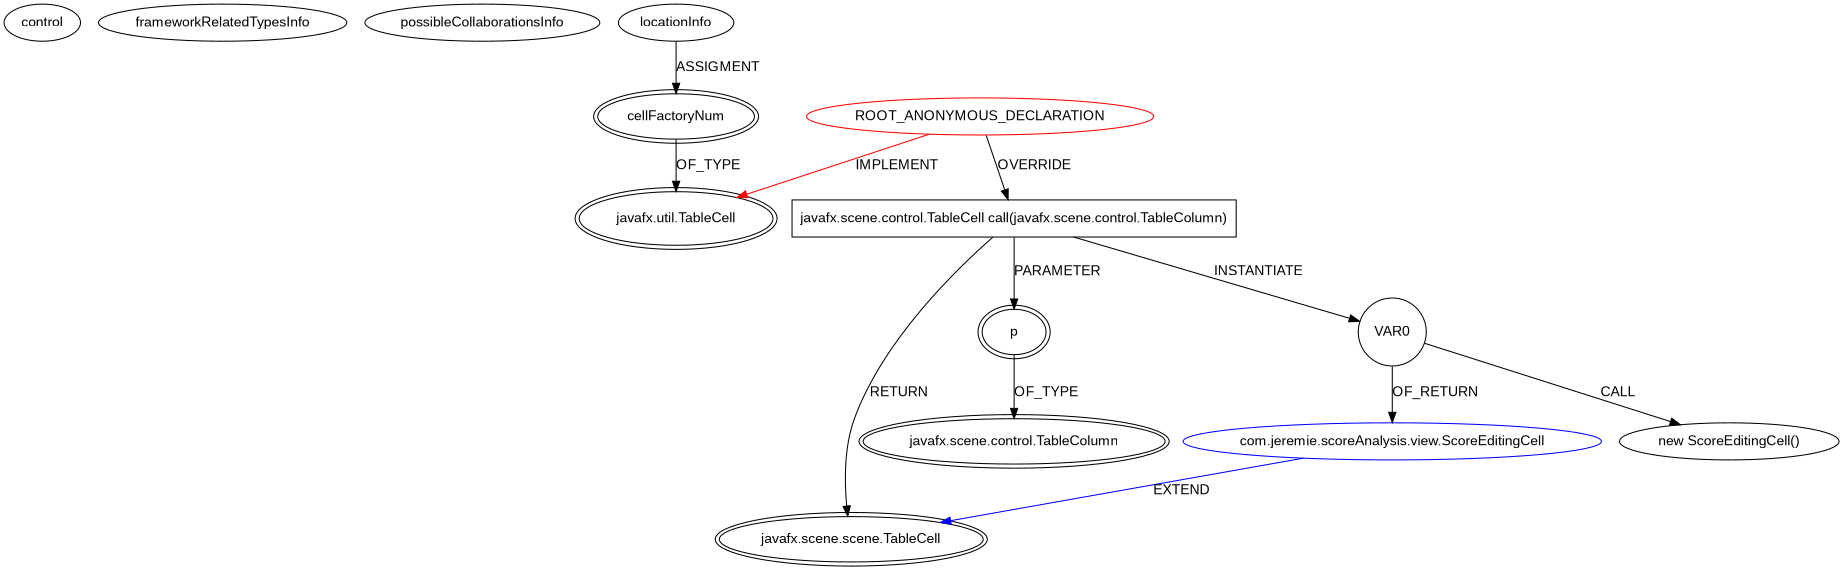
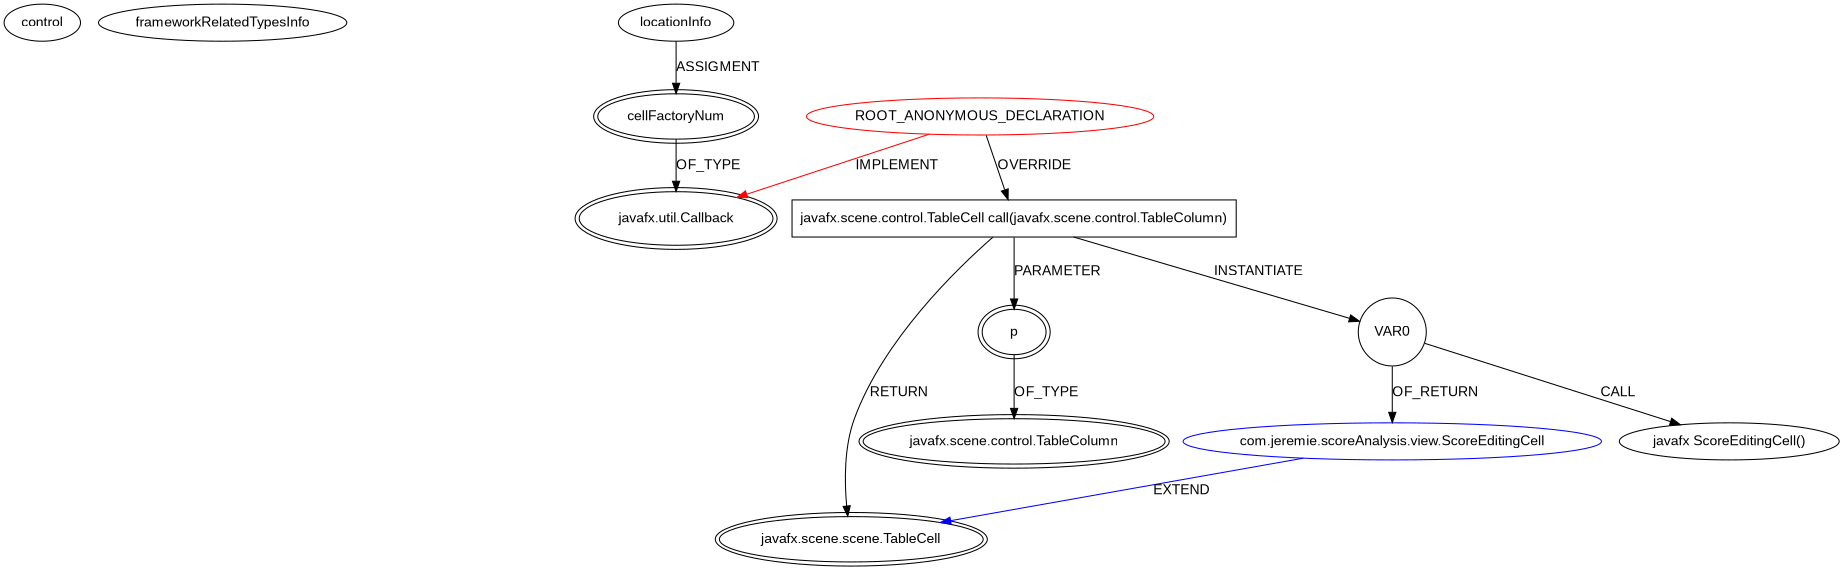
(482, 23) -> none
(676, 218) -> (676, 218)
(1729, 441) -> (1729, 441)
